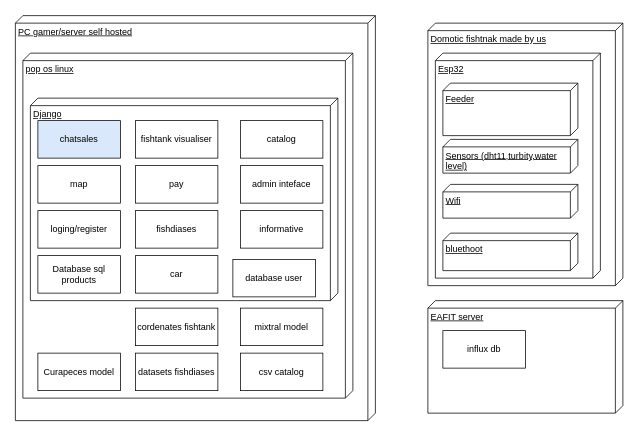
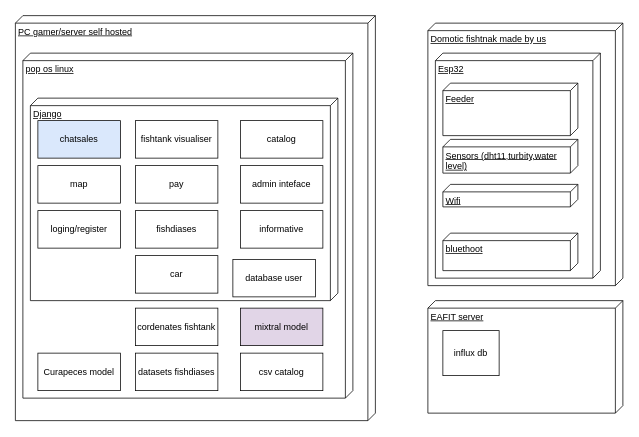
(510, 201) -> (510, 195)
(79, 274) -> none
(282, 327) -> (282, 327)
(484, 349) -> (471, 353)
